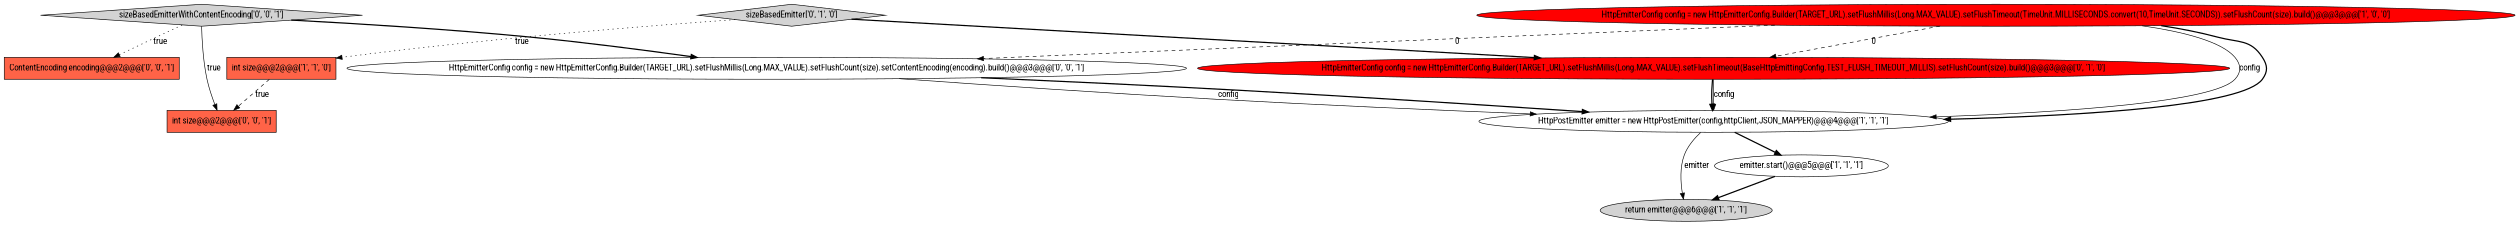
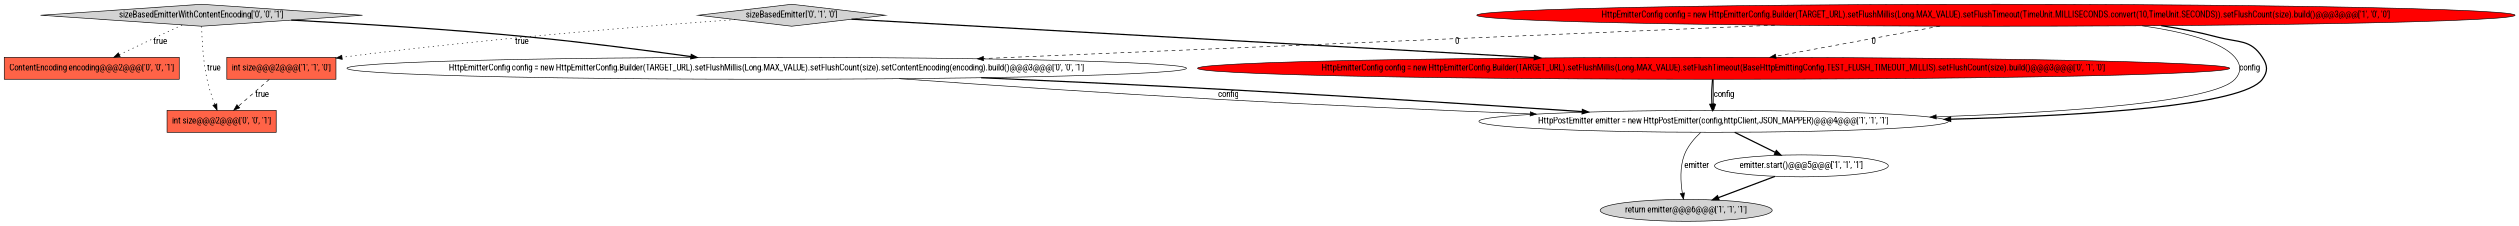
(205, 66) -> (205, 66)
